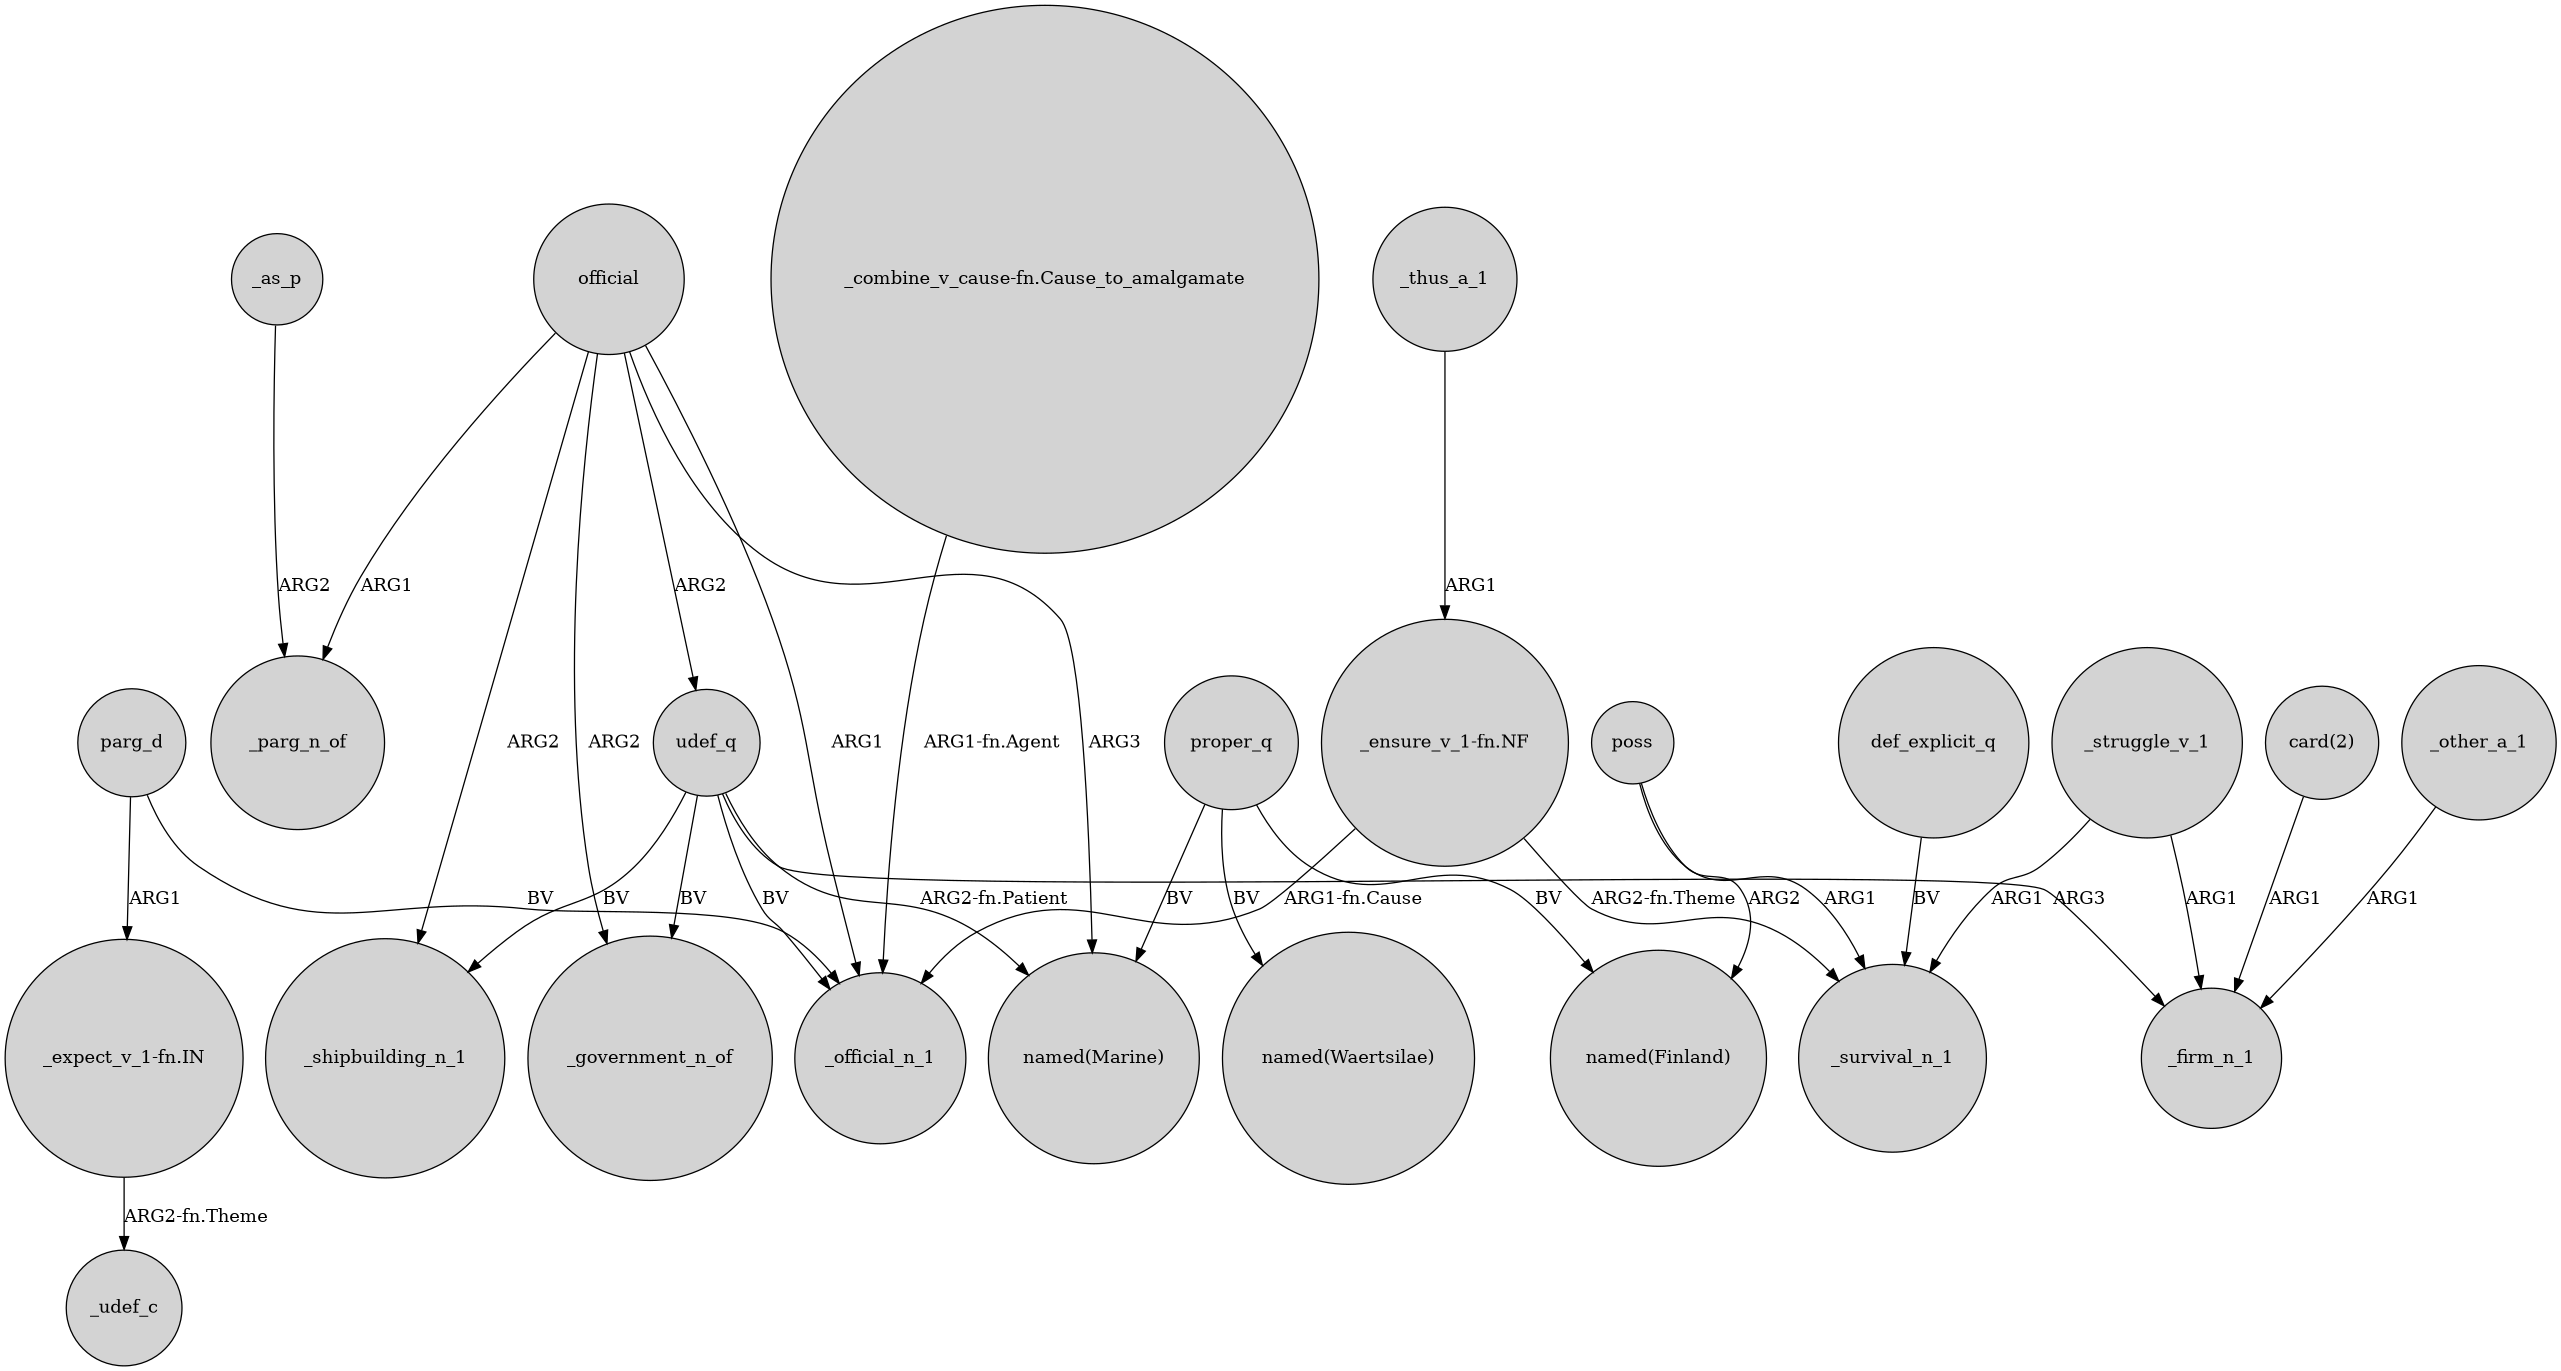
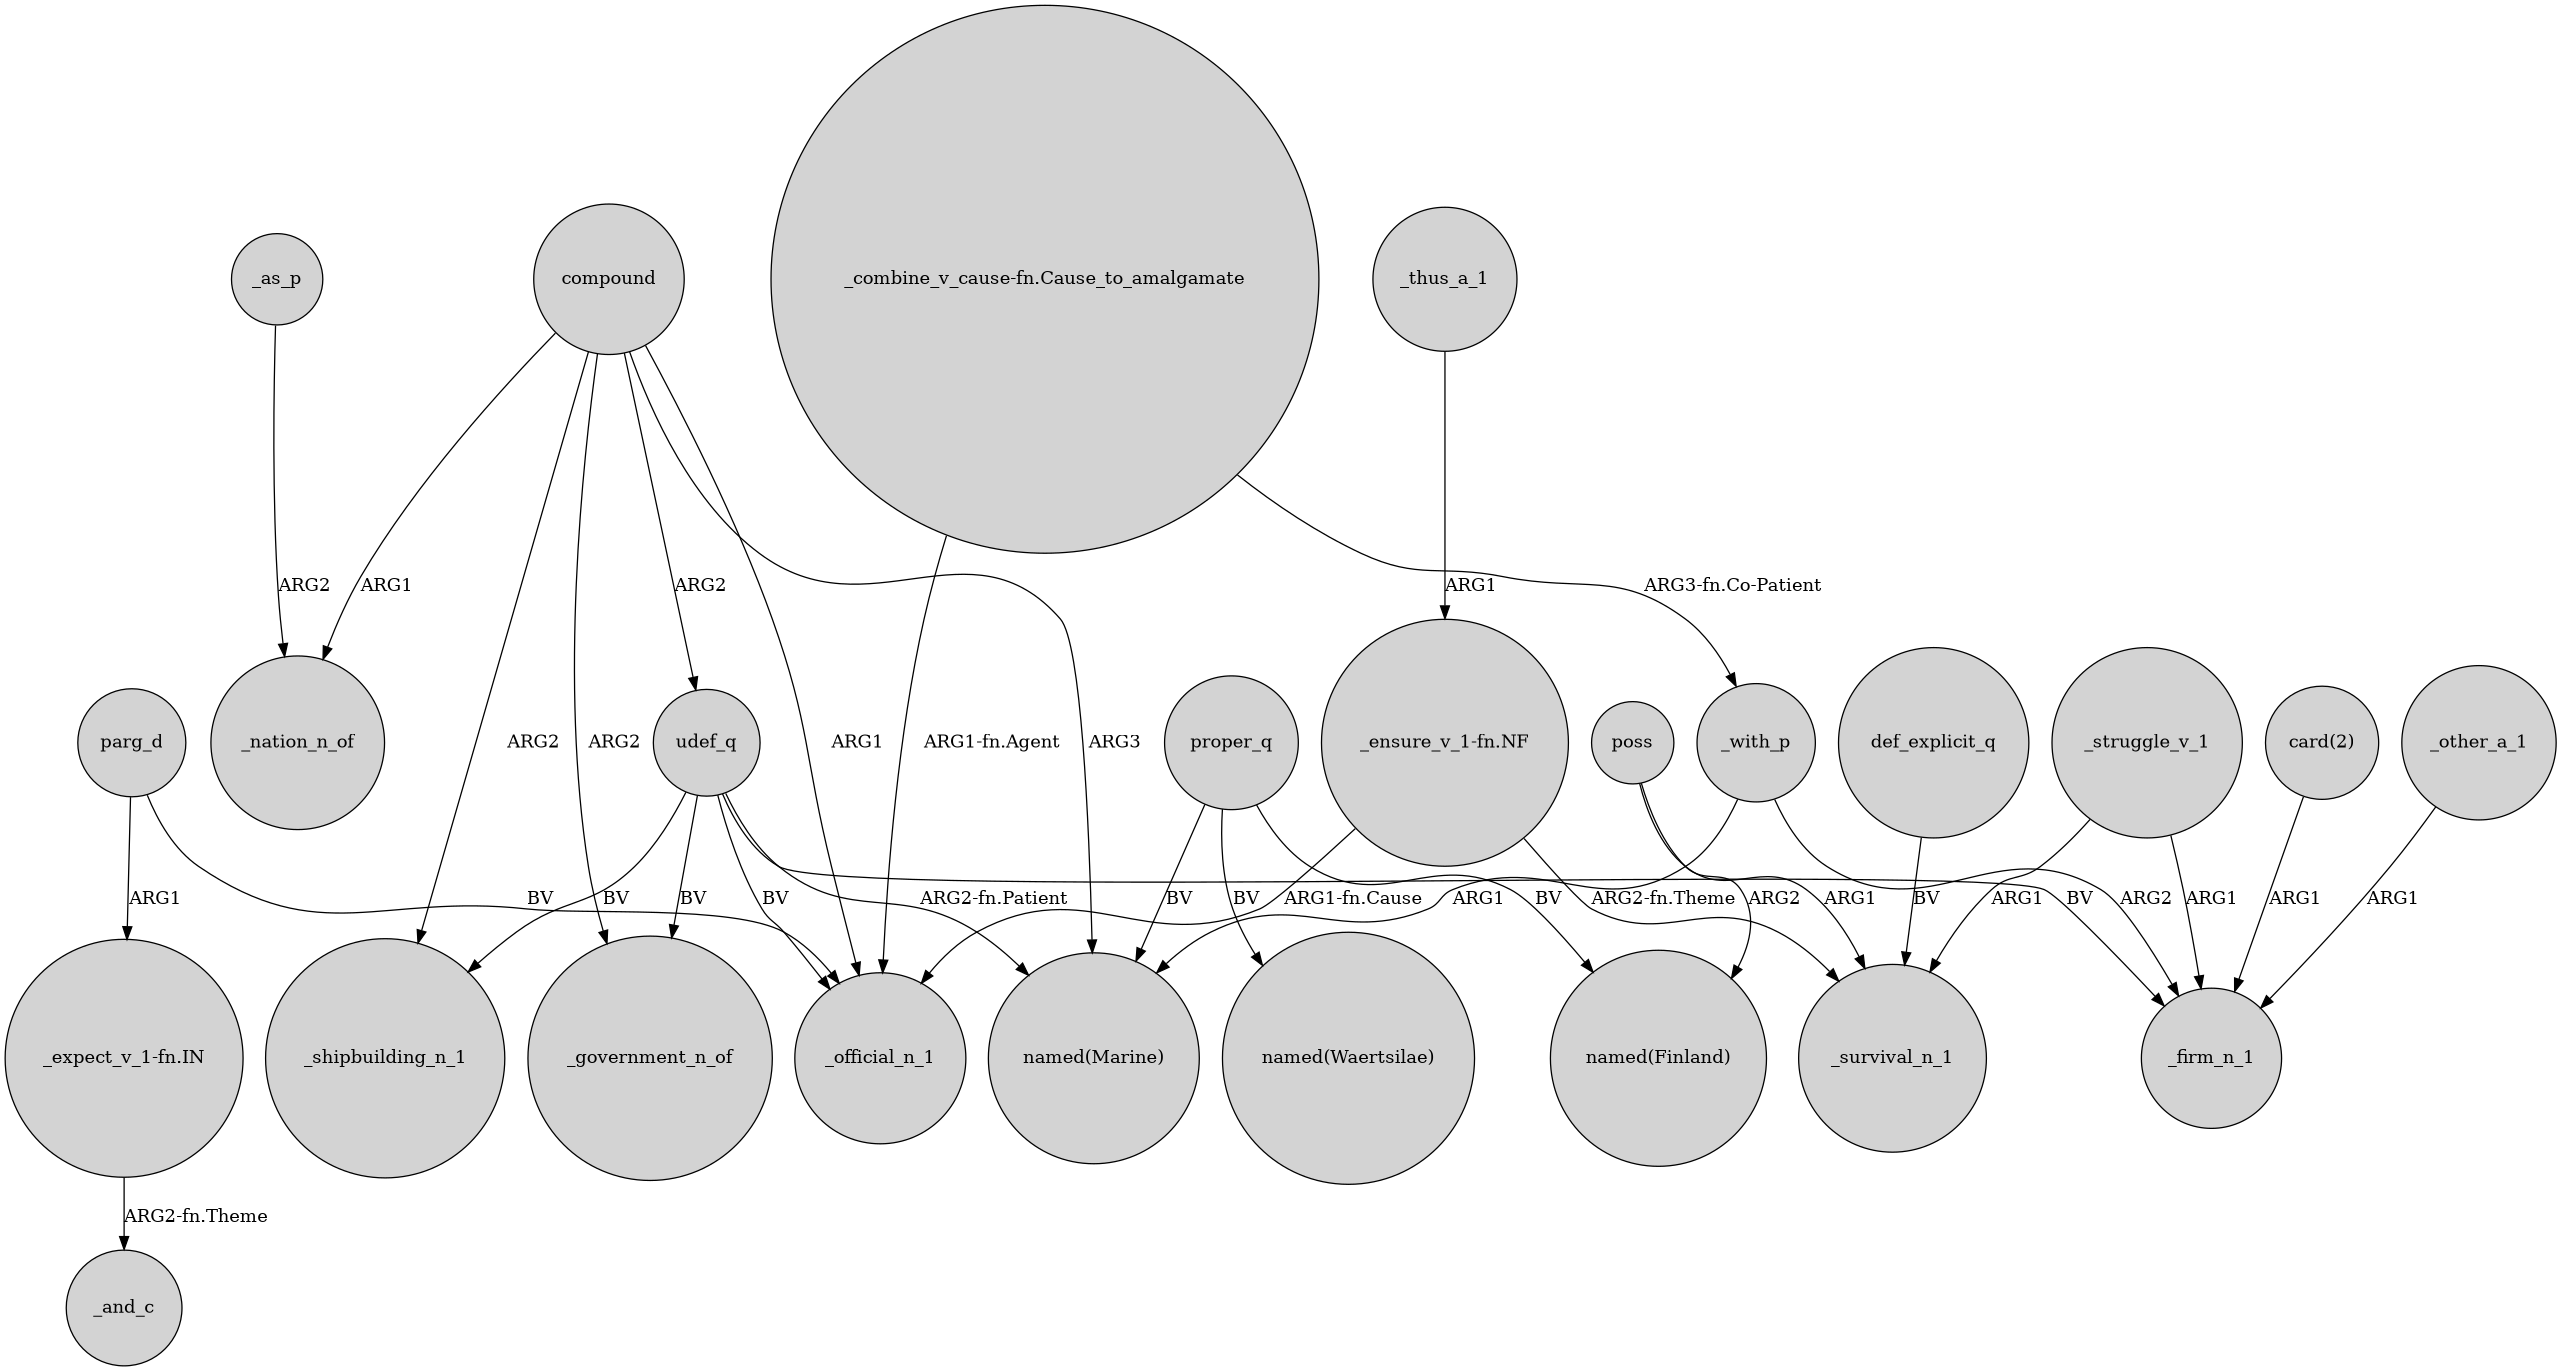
(609, 279) -> (609, 279)
(298, 743) -> (298, 743)
none -> (1756, 743)
(2080, 899) -> (2080, 899)
(124, 1308) -> (124, 1308)
